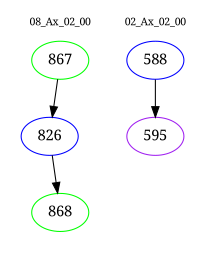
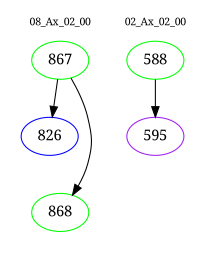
(155, 60) -> (155, 60)
(54, 169) -> (91, 131)
